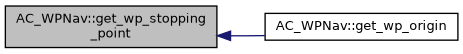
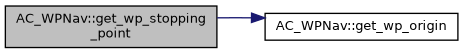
(248, 36) -> (234, 18)
